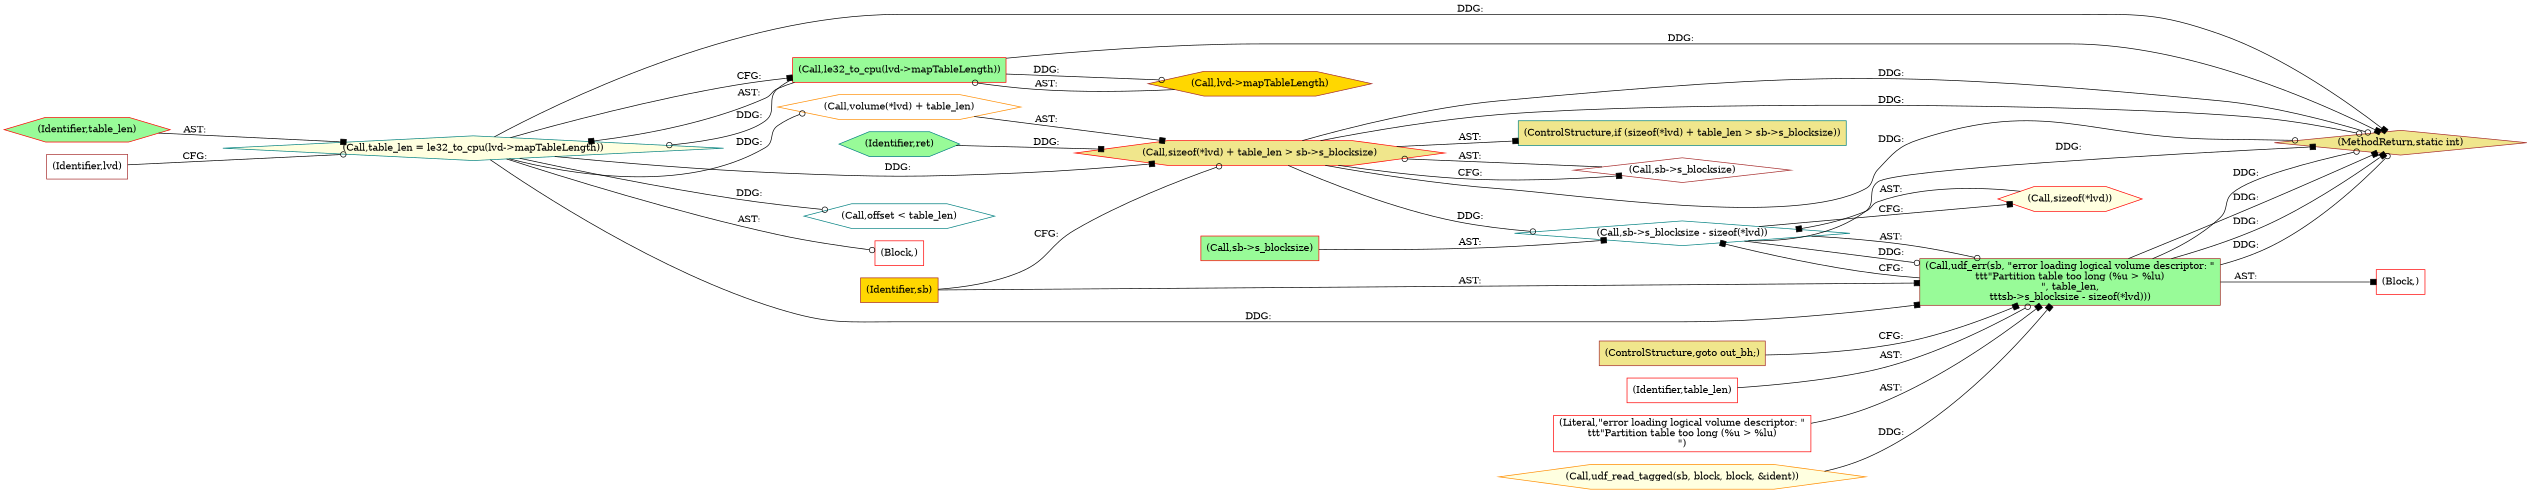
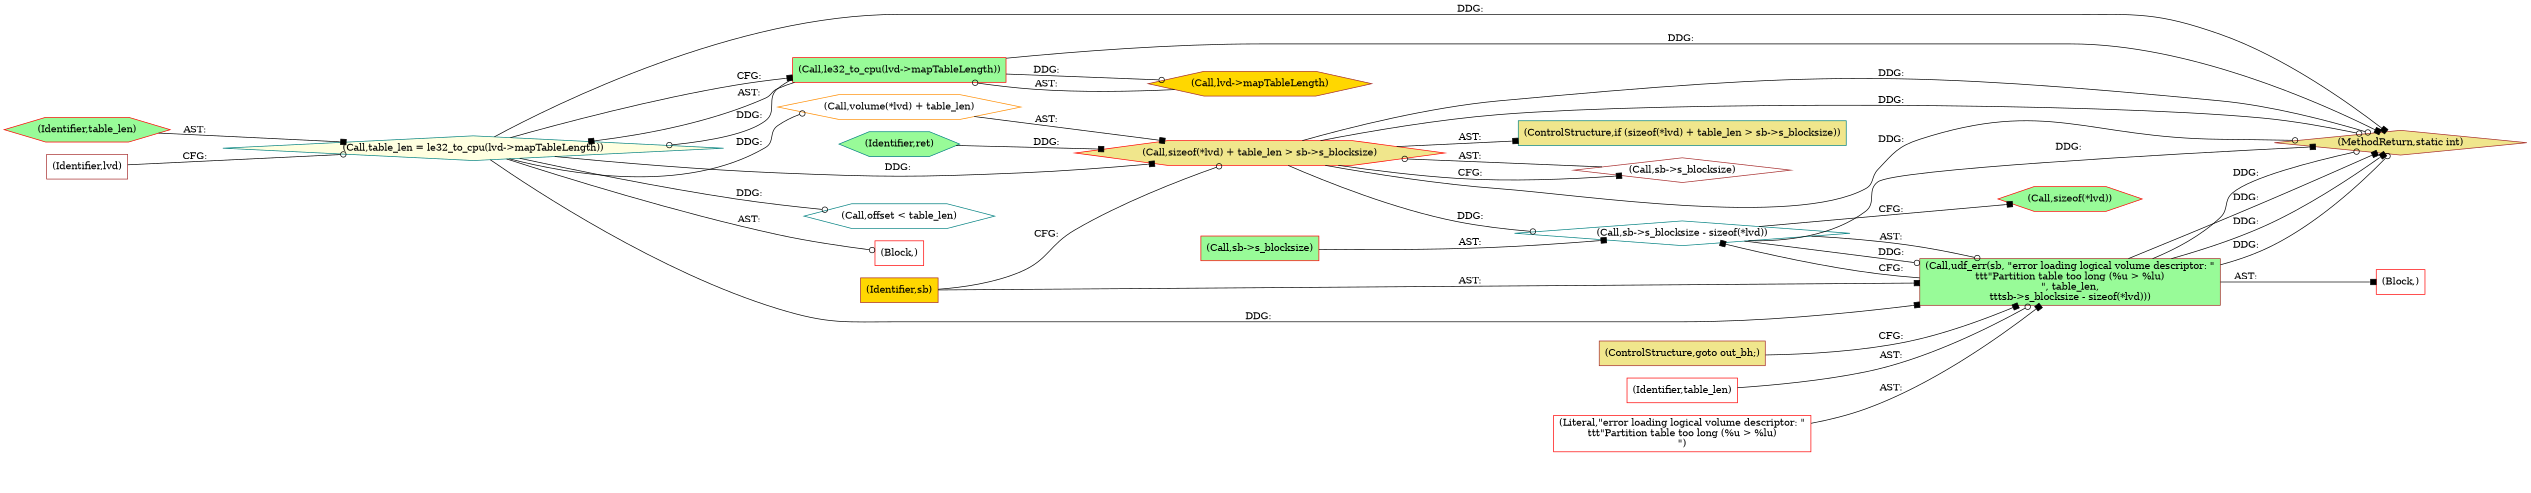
(1908, 194) -> none
(2070, 199) -> (2070, 199)
(1682, 477) -> none
